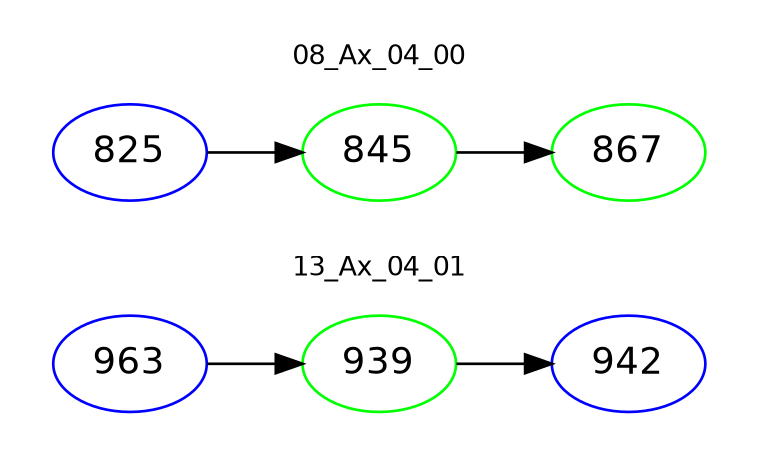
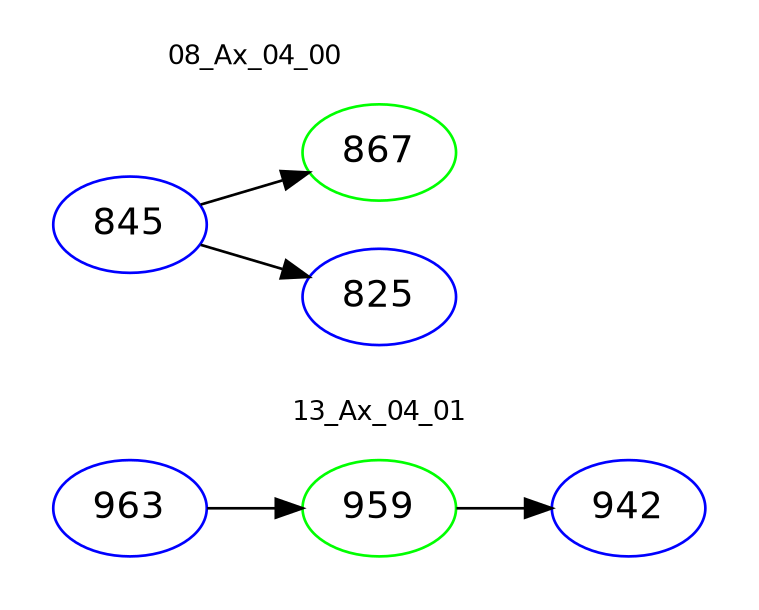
(241, 152) -> (242, 257)
(379, 152) -> (130, 225)
(379, 364) -> (379, 508)
